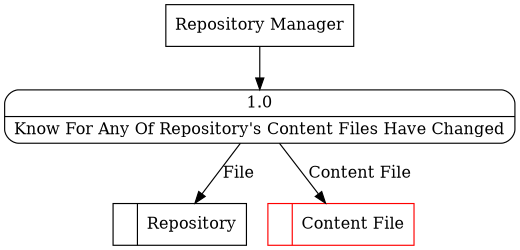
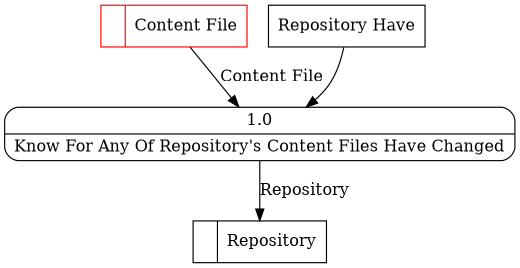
(260, 26) -> (347, 26)
(299, 169) -> (211, 73)
(239, 173) -> (305, 191)
